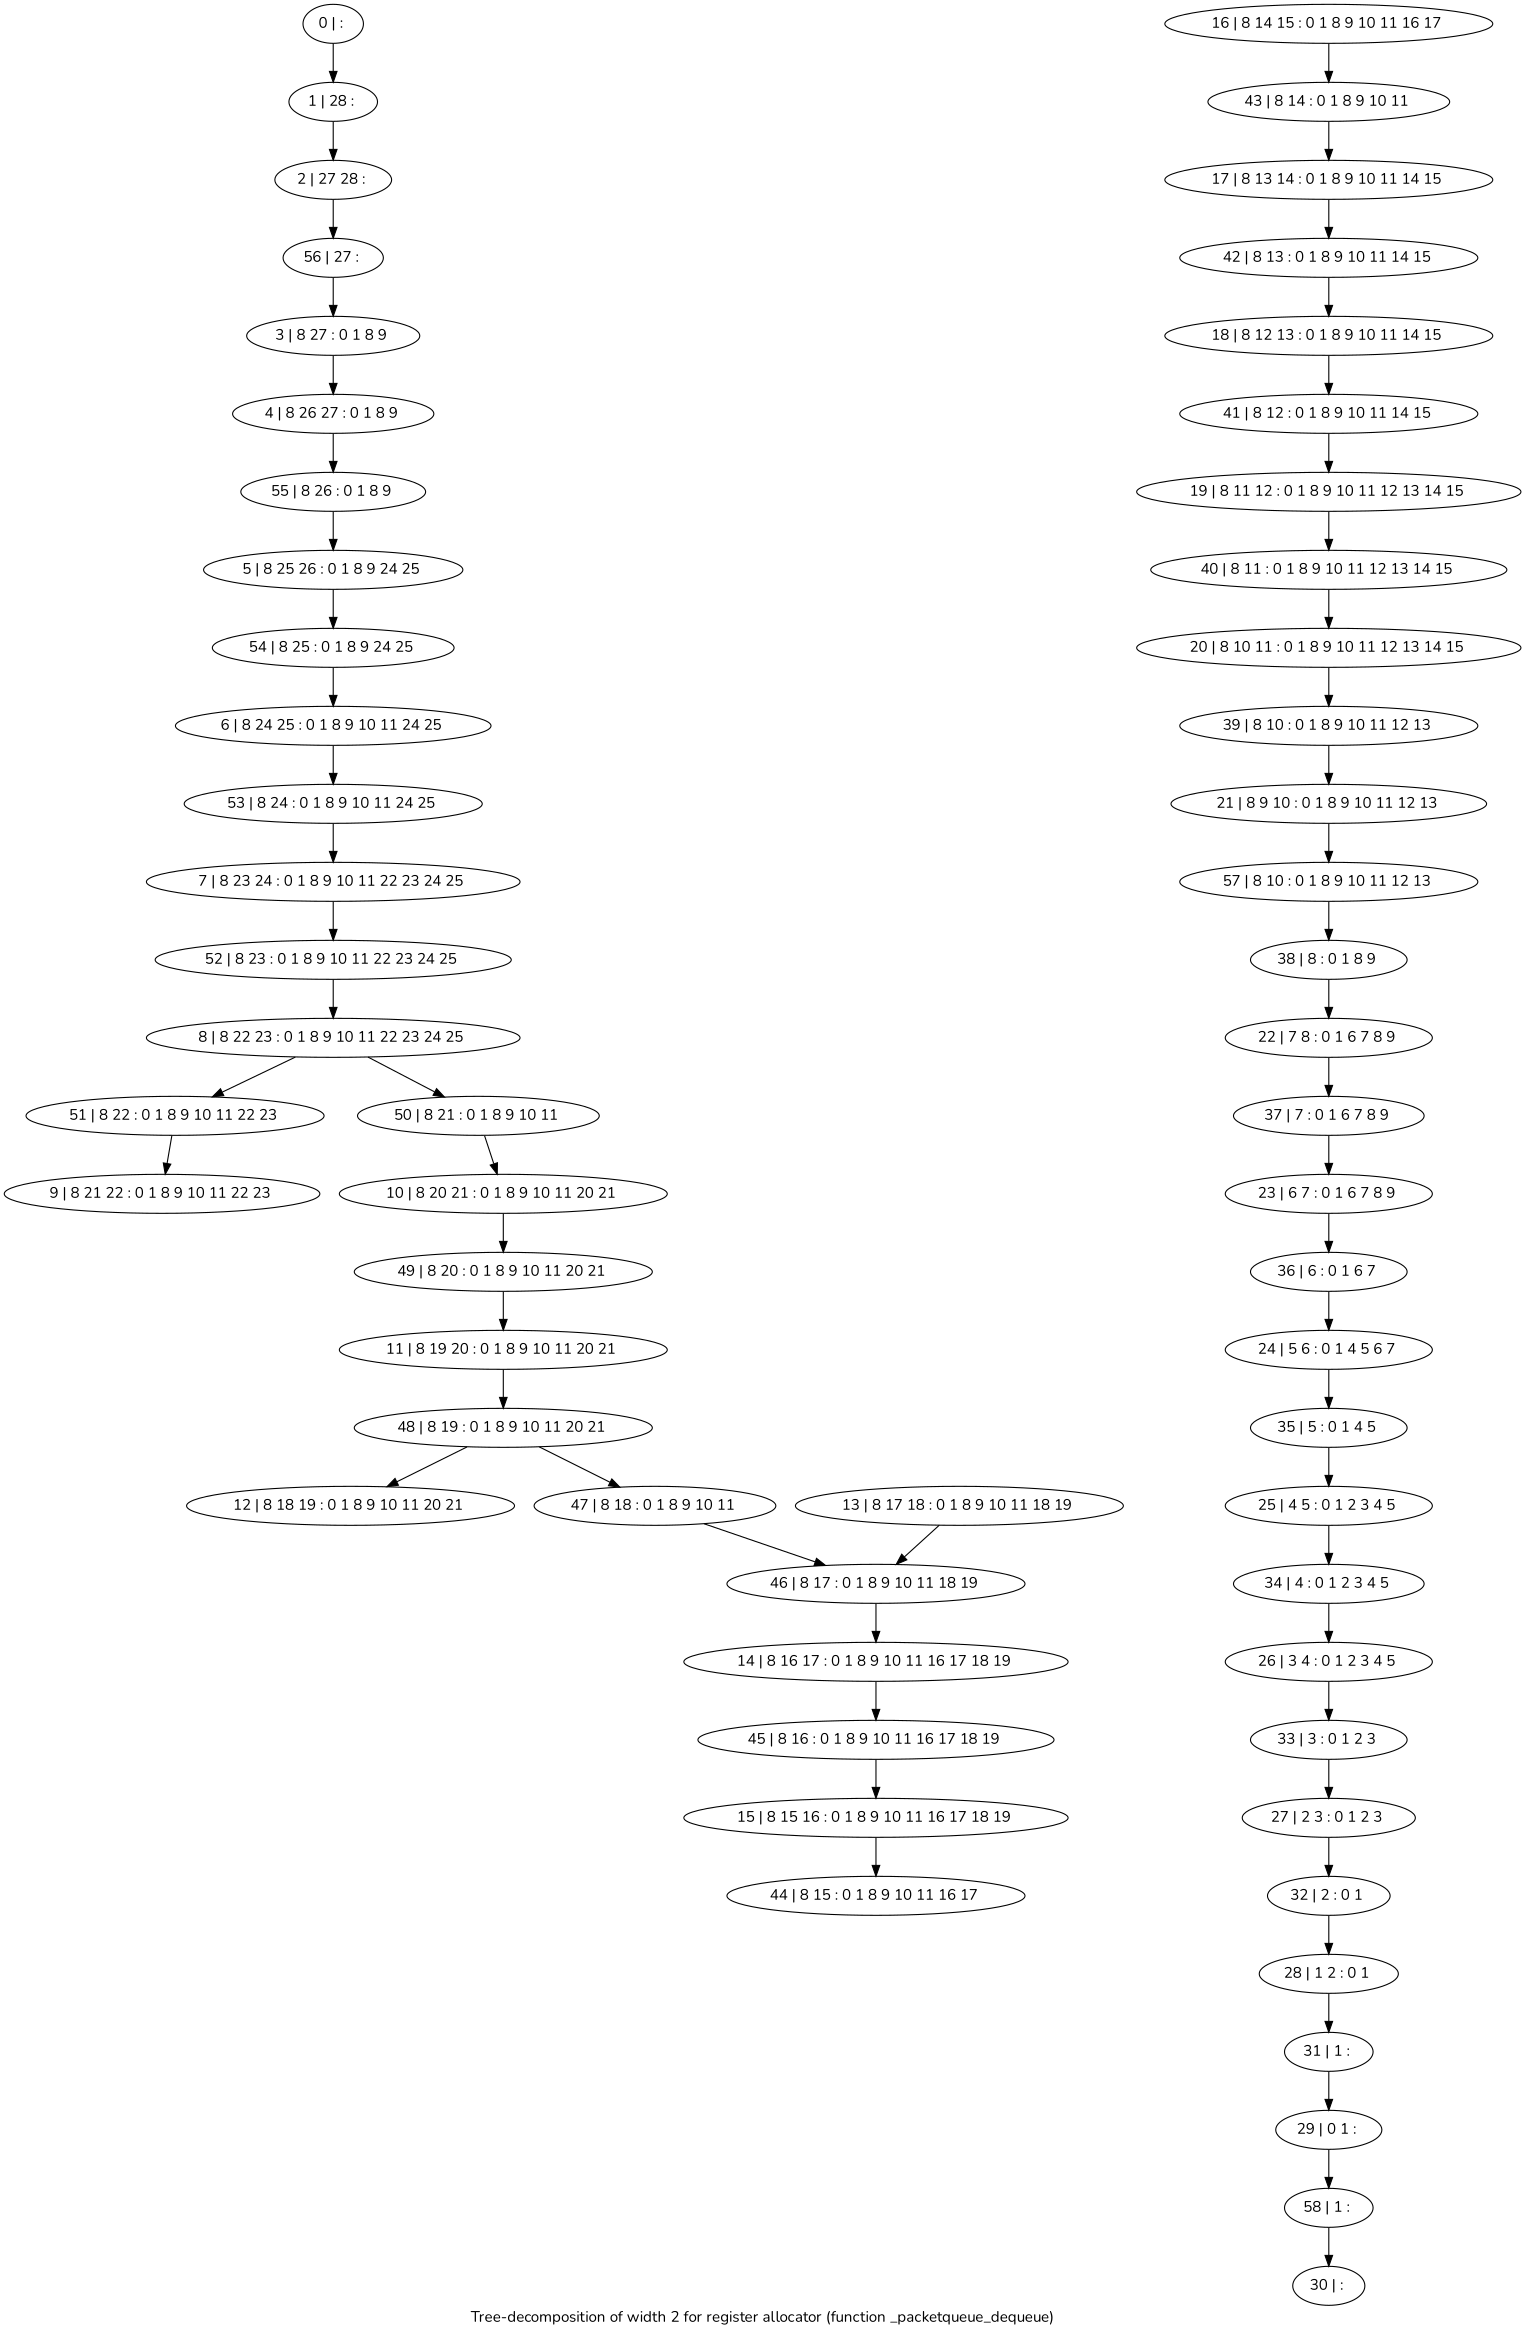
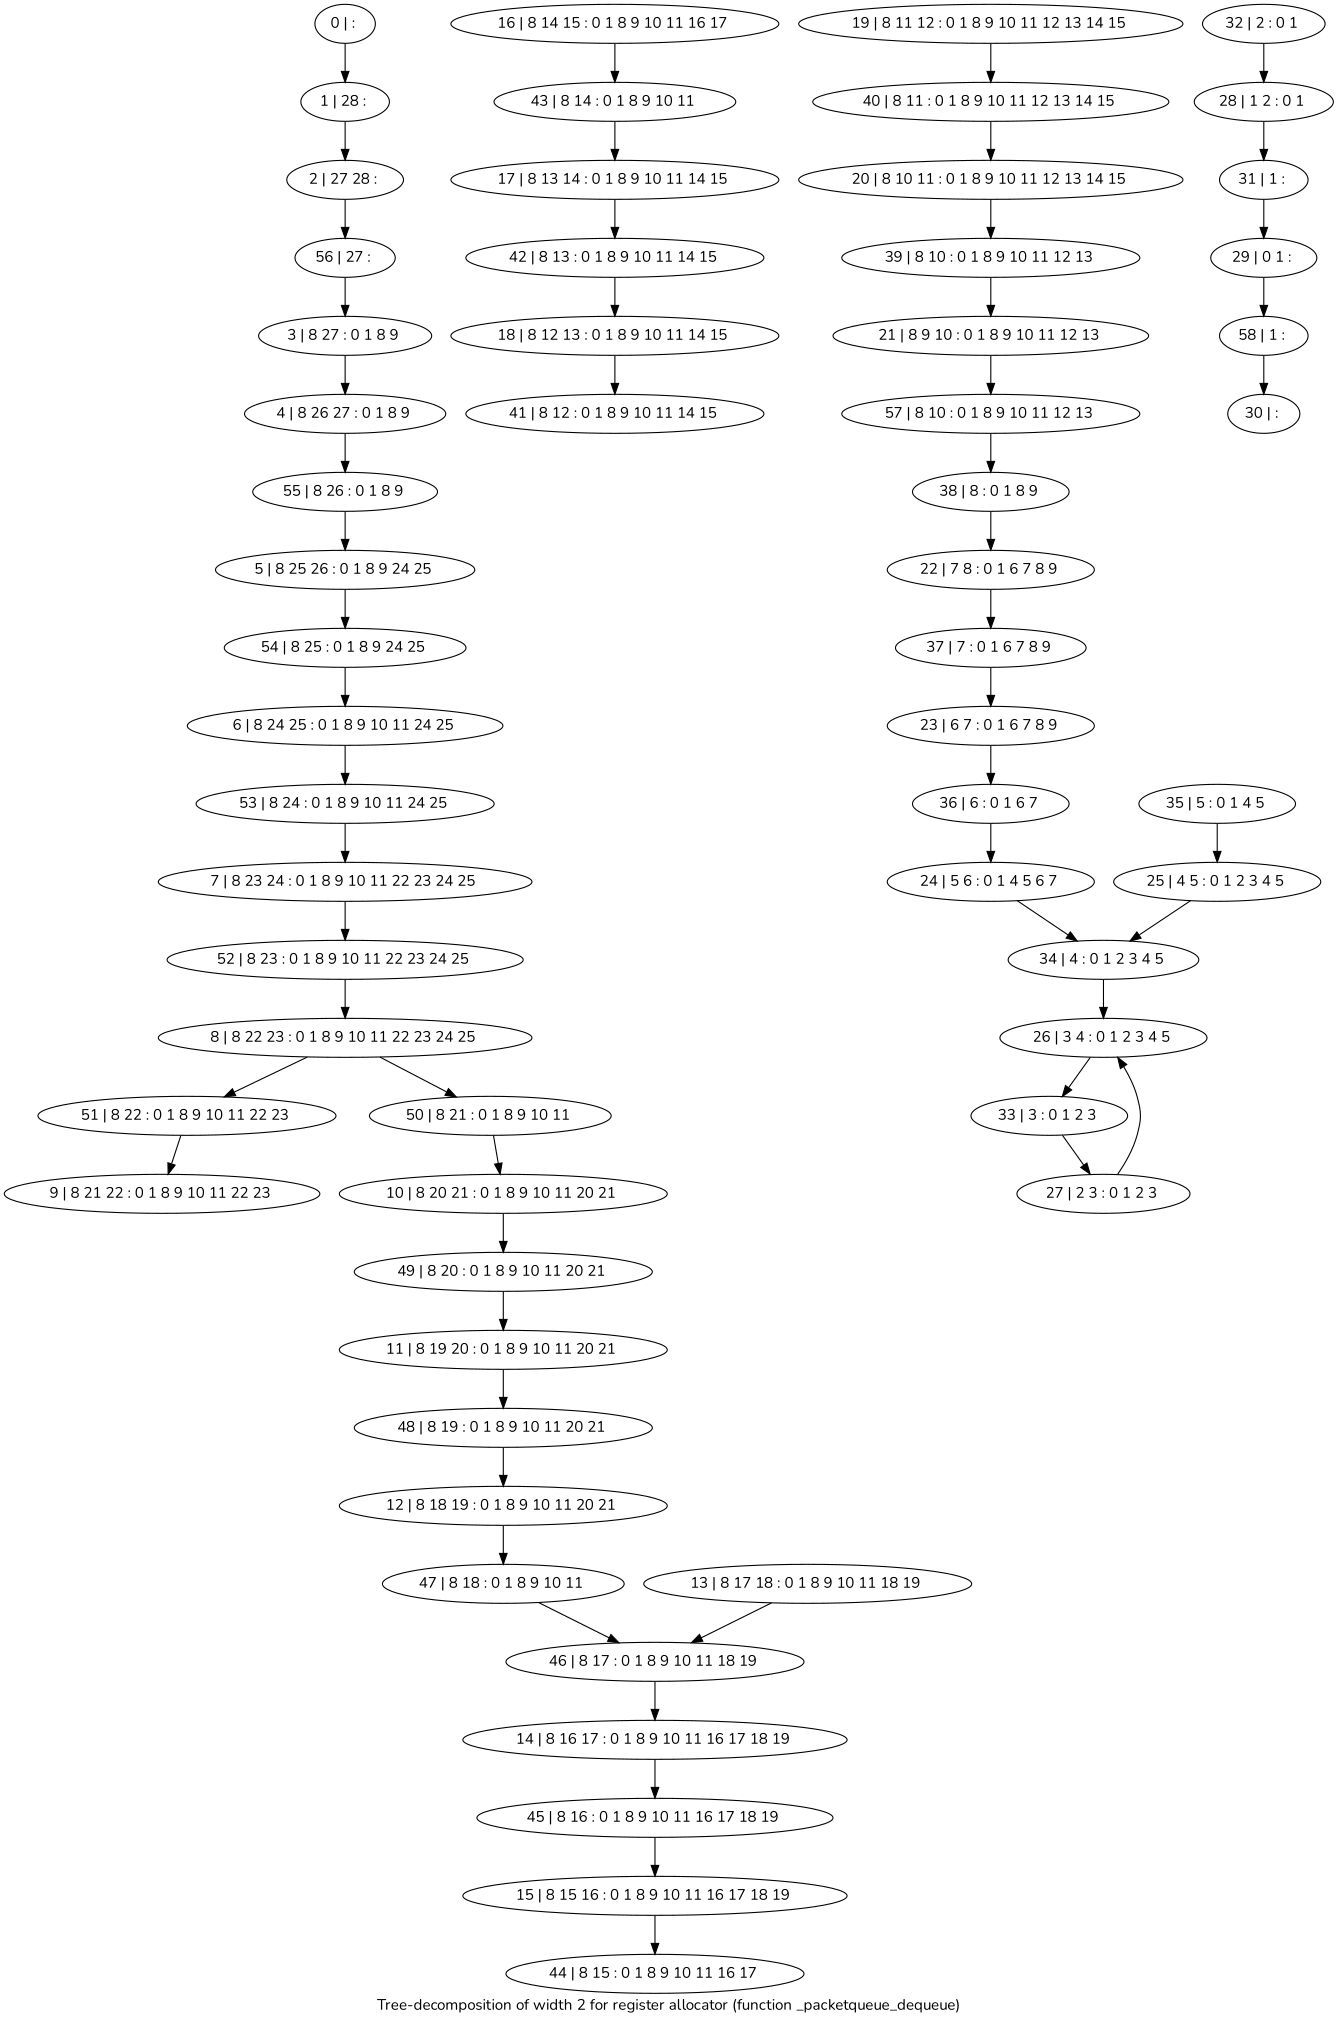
(1329, 448) -> none
(1329, 1384) -> (1043, 918)
(575, 1465) -> (503, 1540)
(1329, 1852) -> (1140, 1121)
